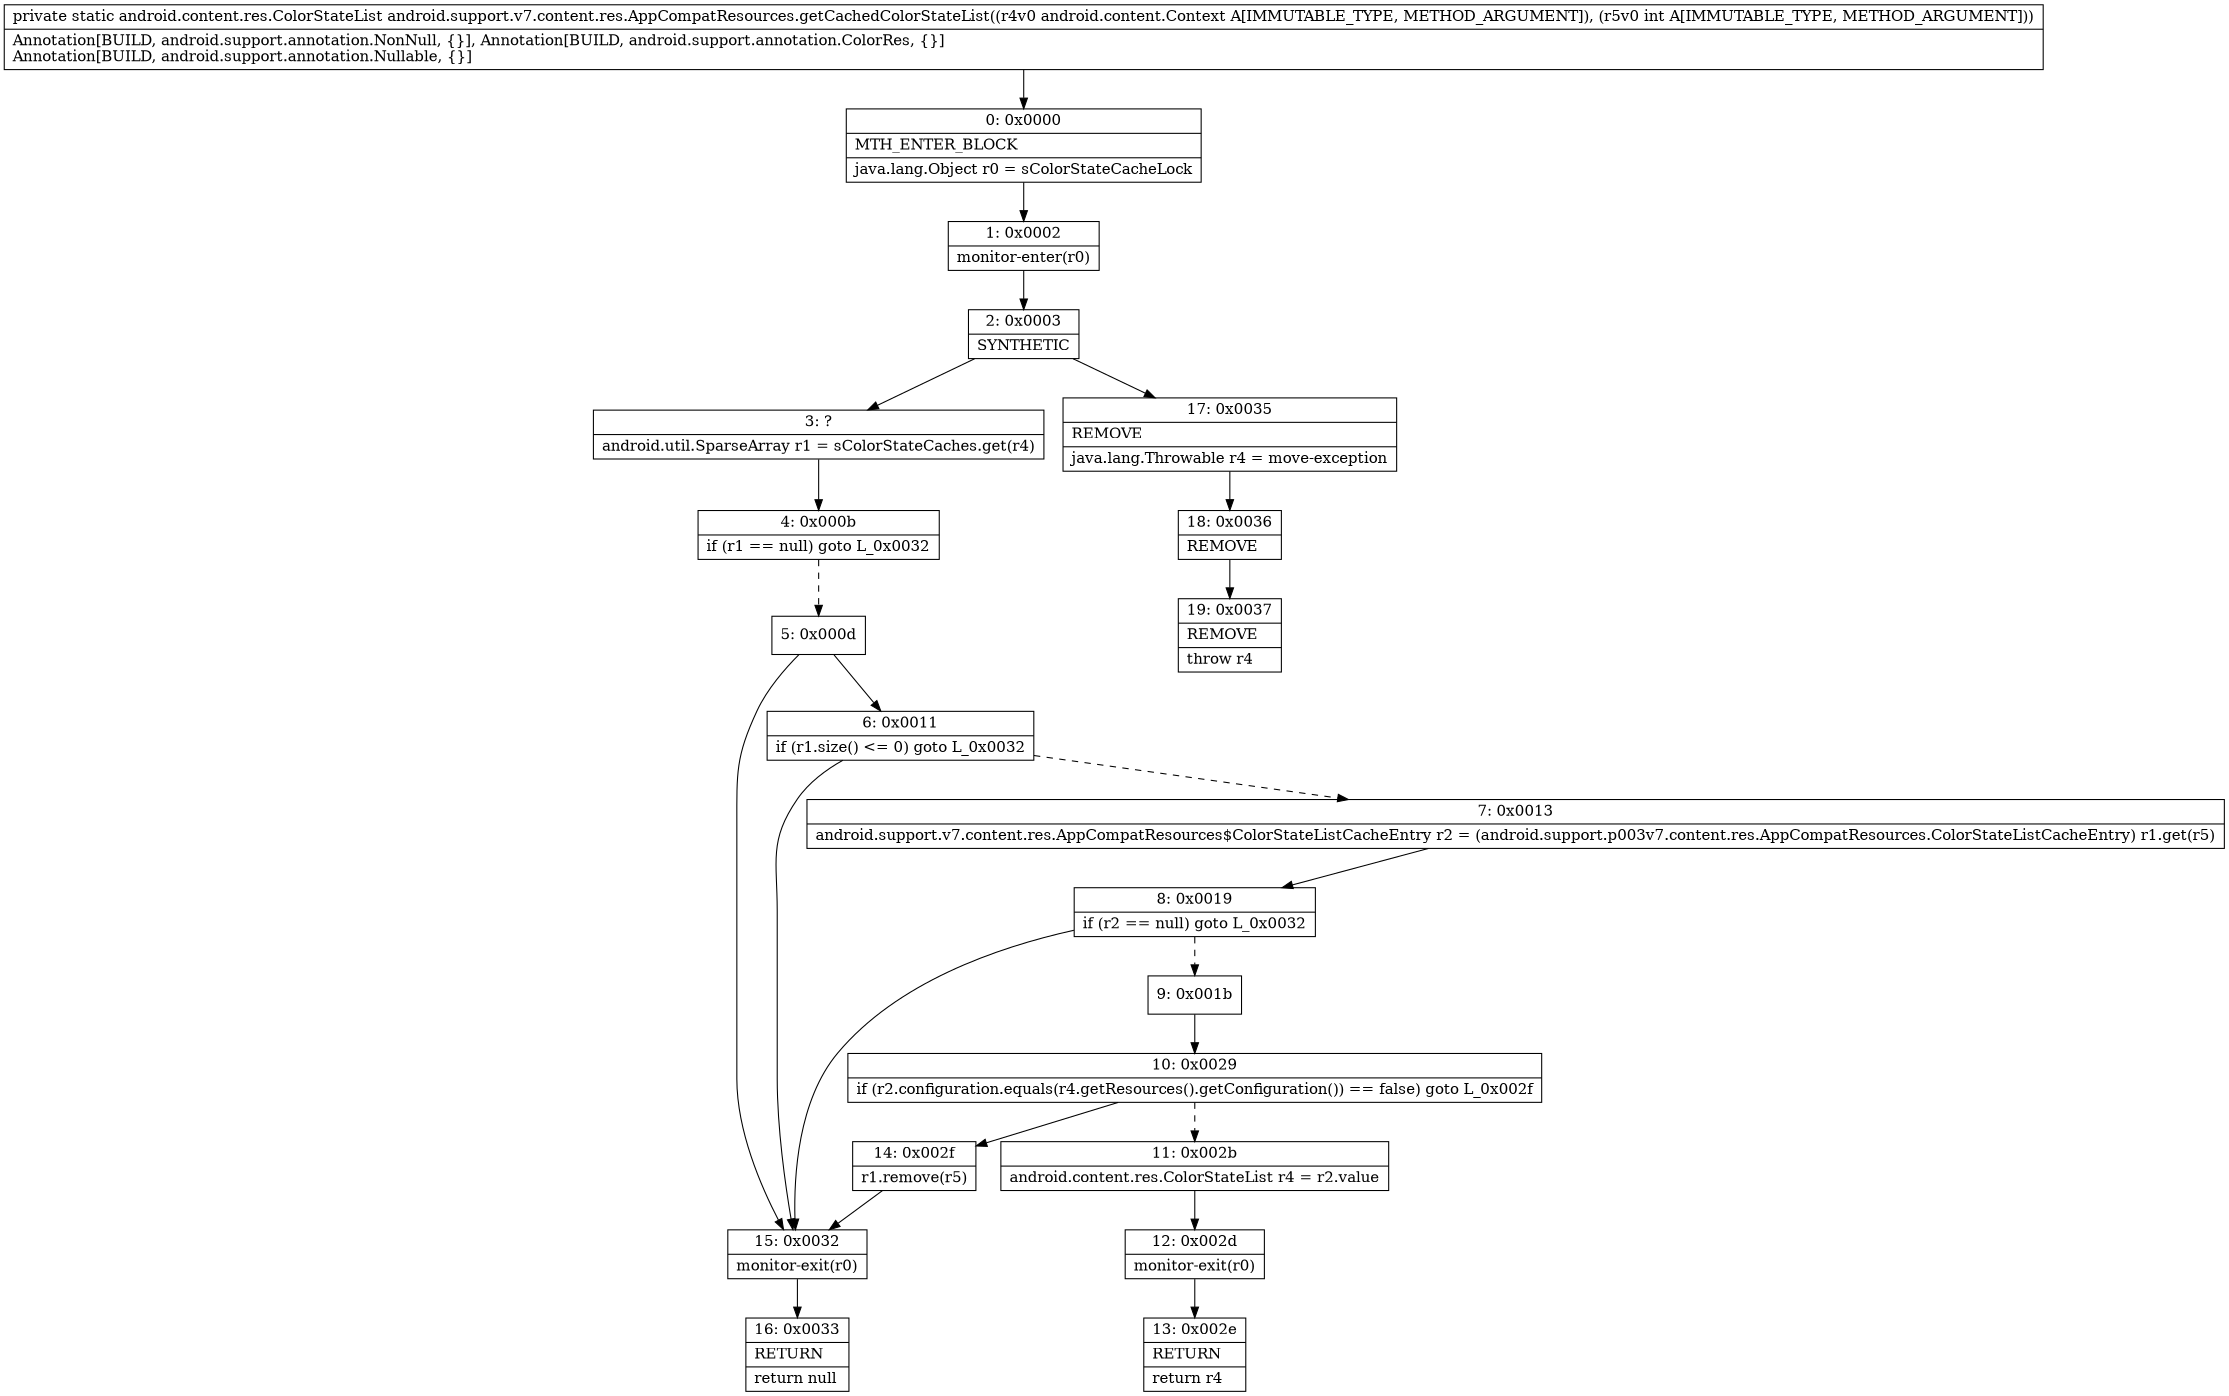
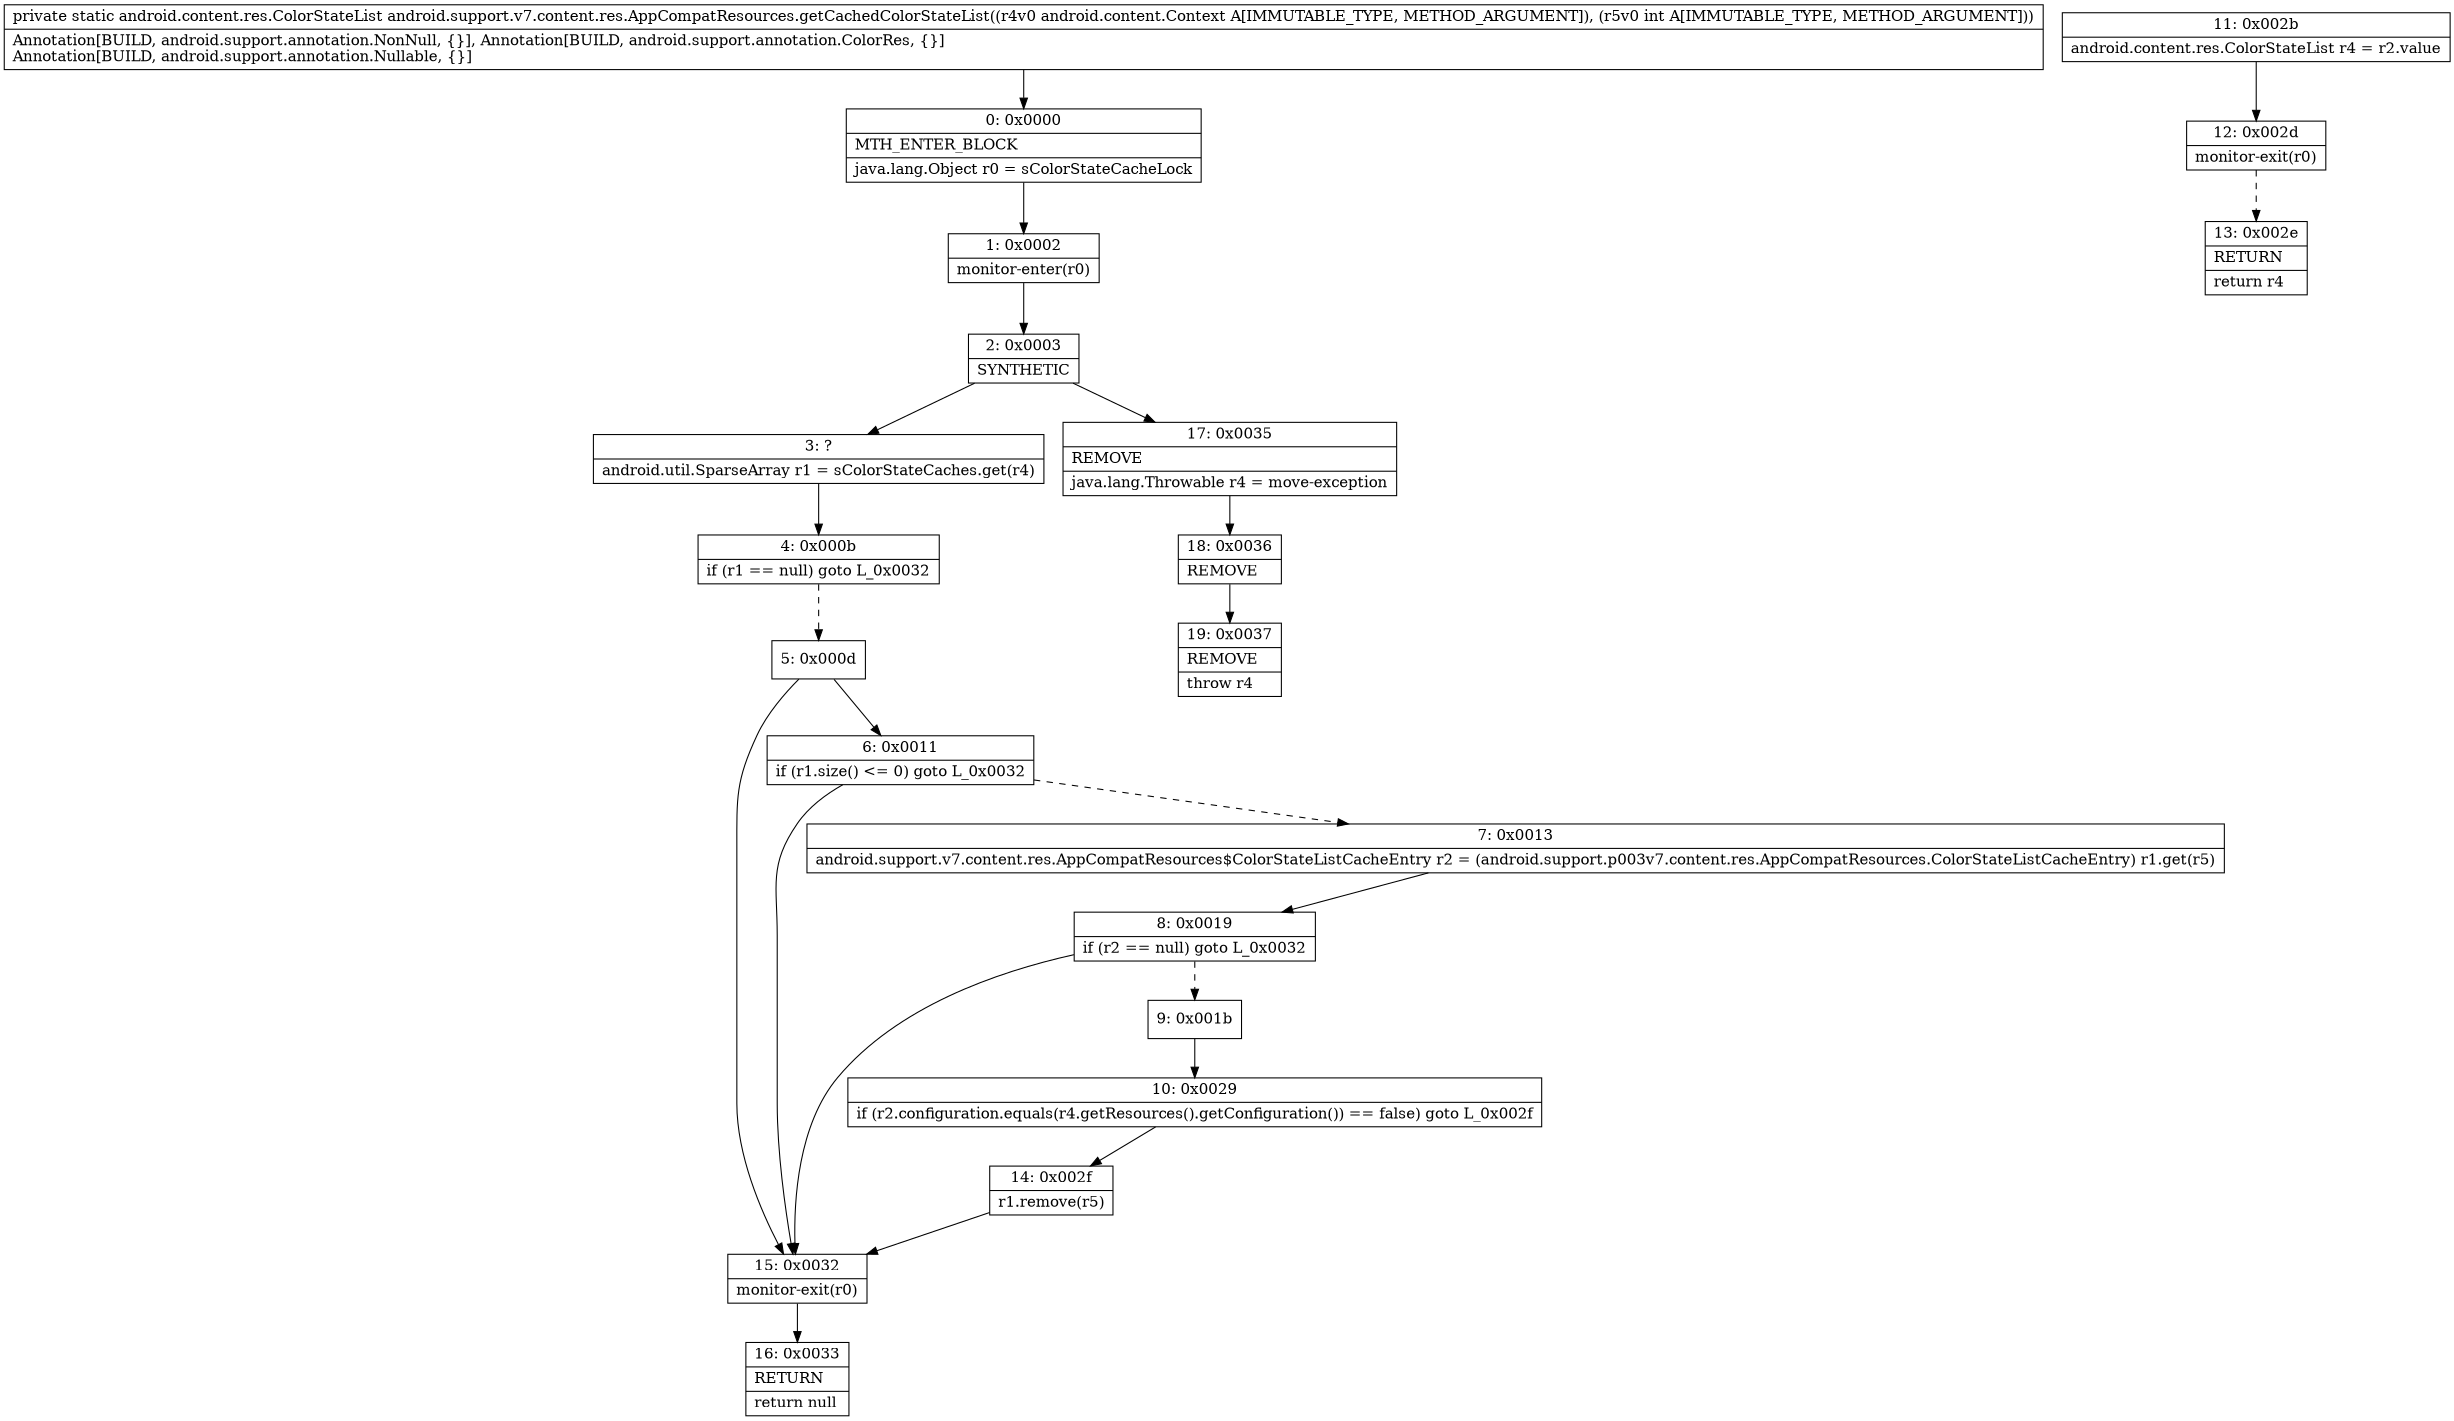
(1195, 1117) -> none
(1195, 1293) -> (2256, 190)
